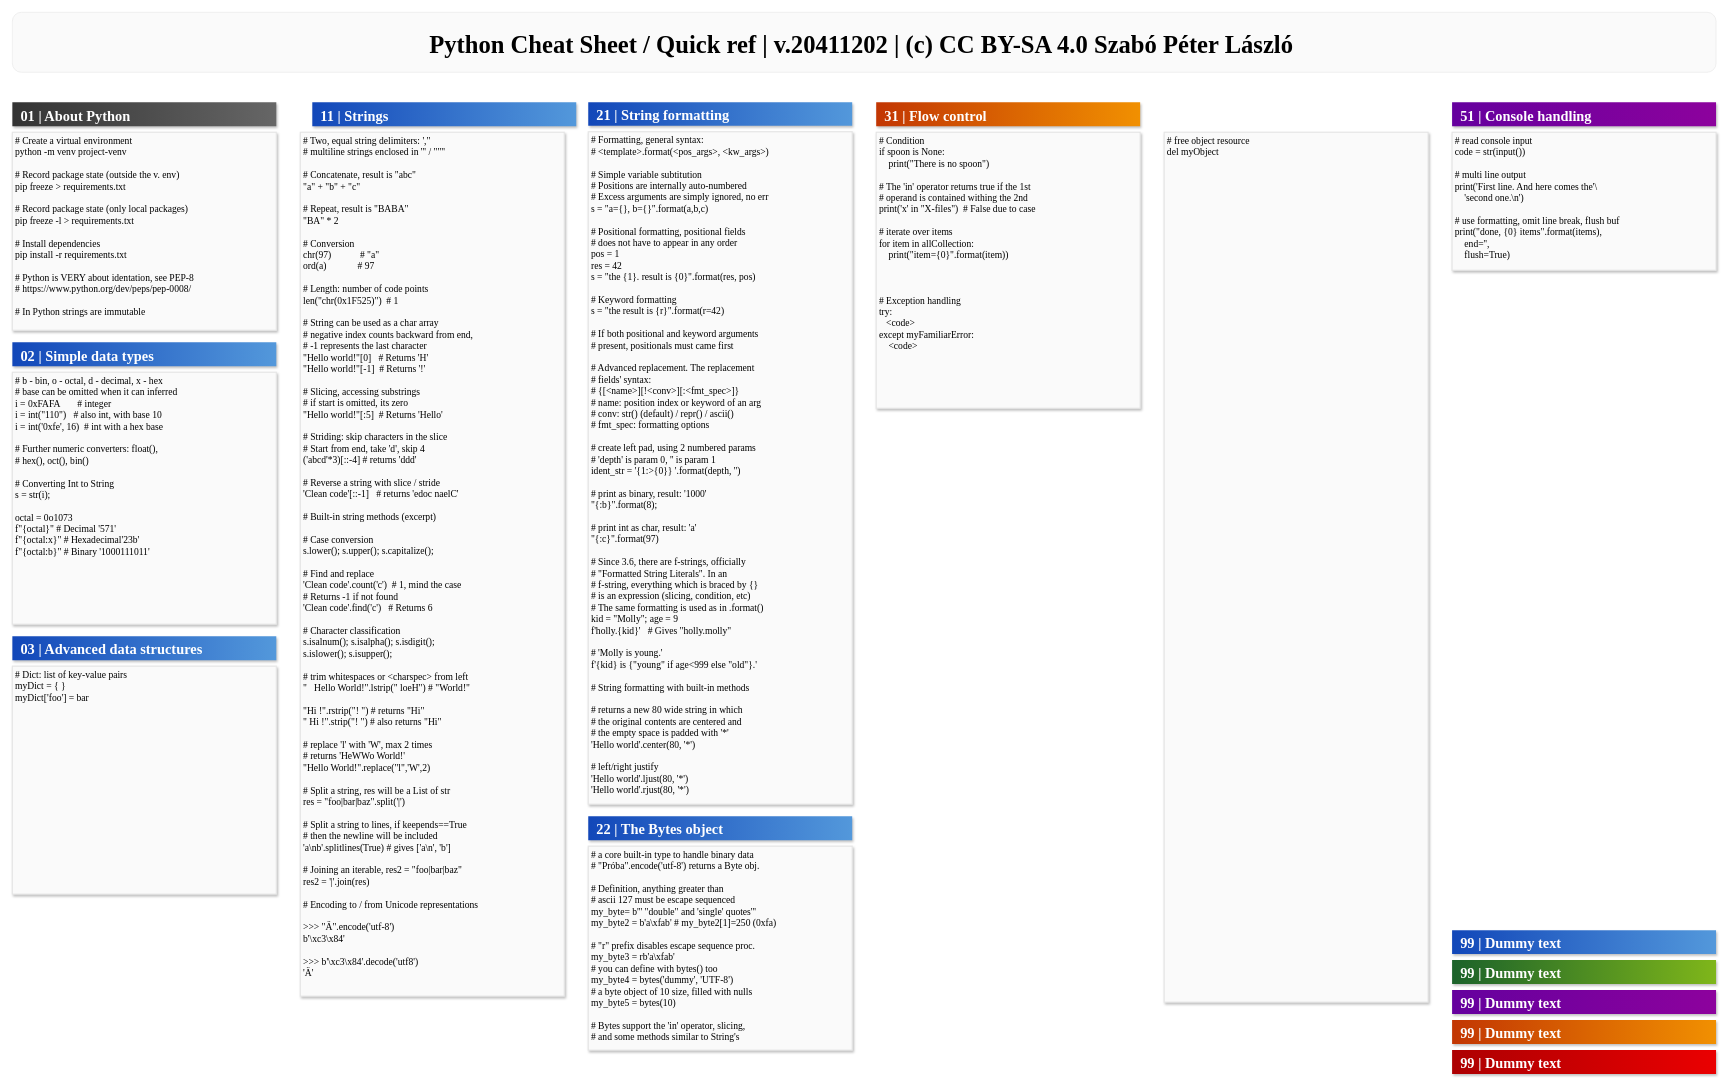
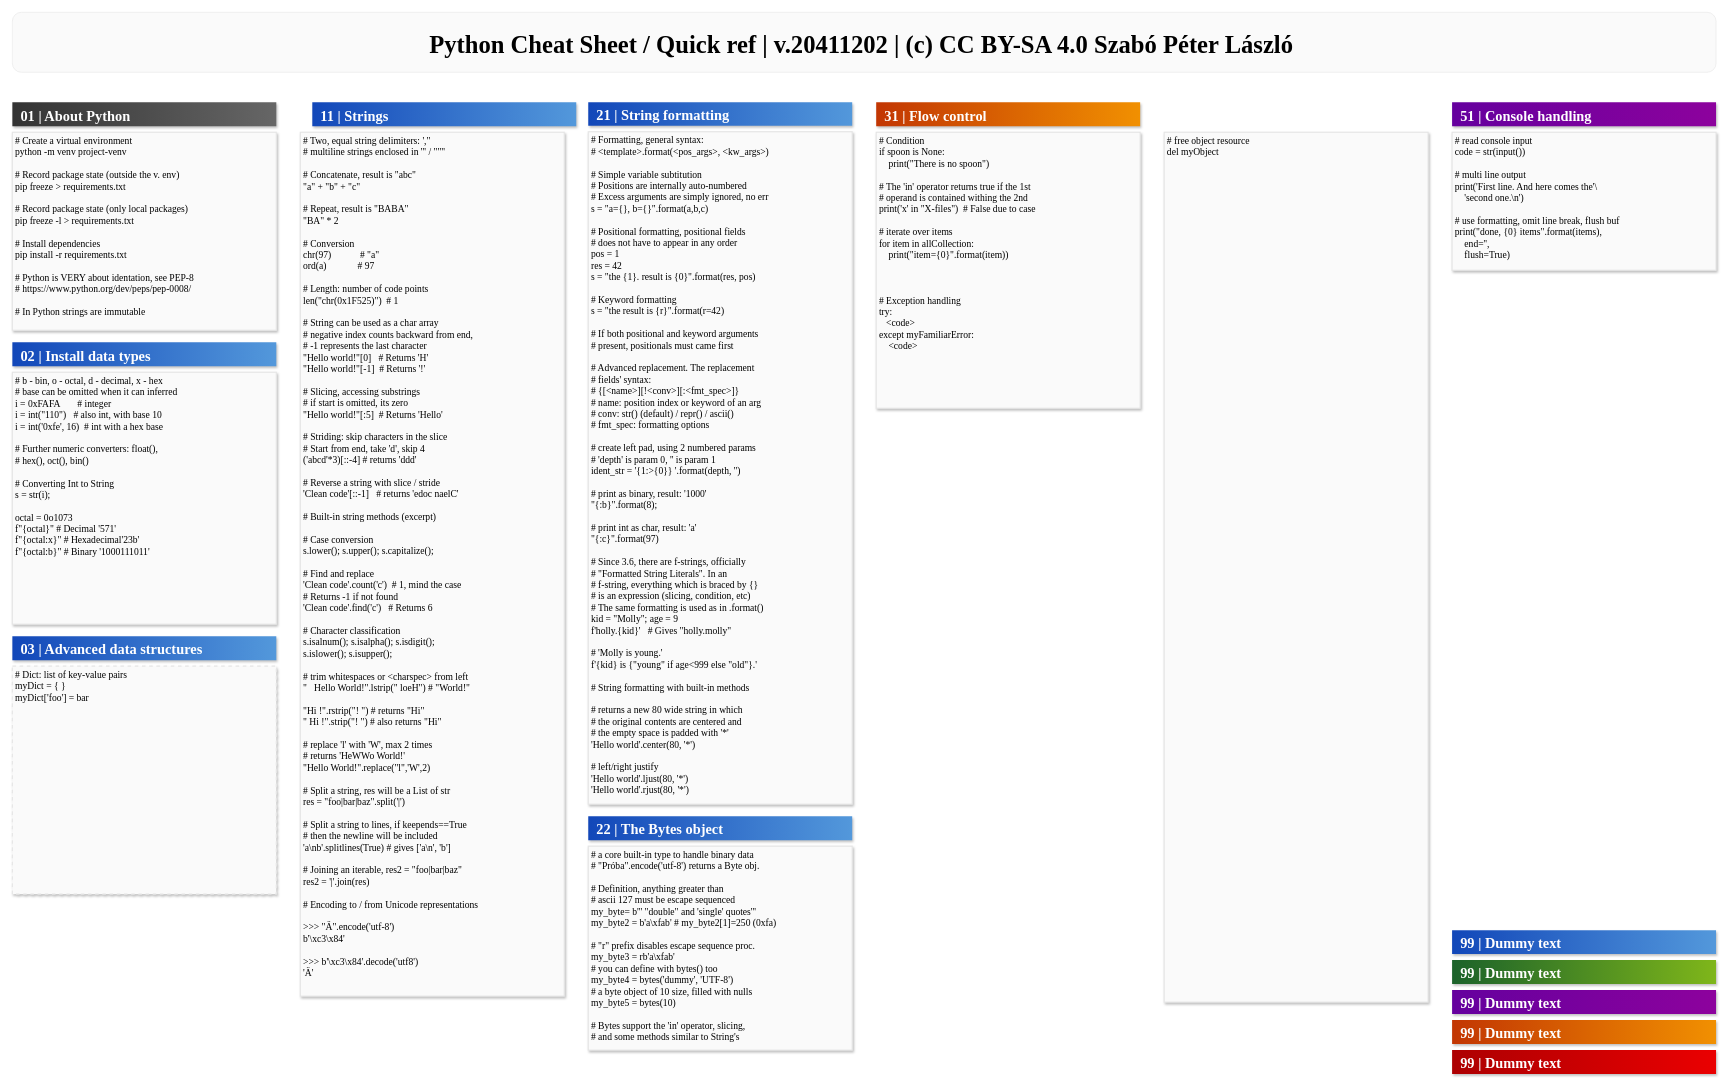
(89, 356) -> (93, 356)
(144, 780) -> (144, 780)
